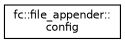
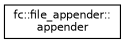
(62, 22) -> (62, 22)
